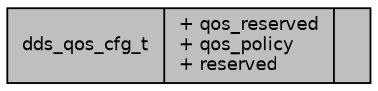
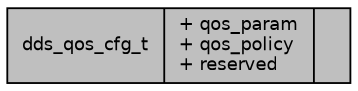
(249, 25) -> (239, 25)
